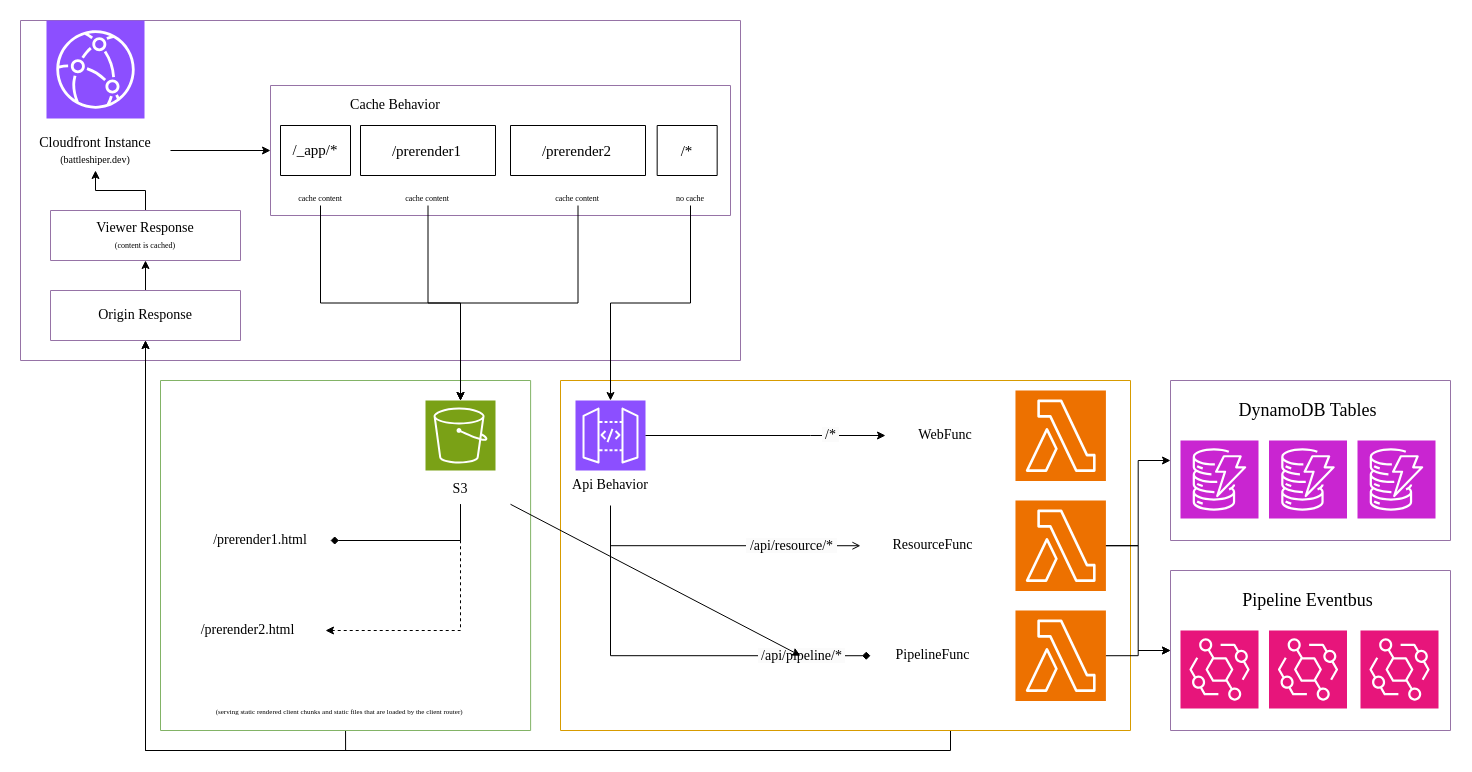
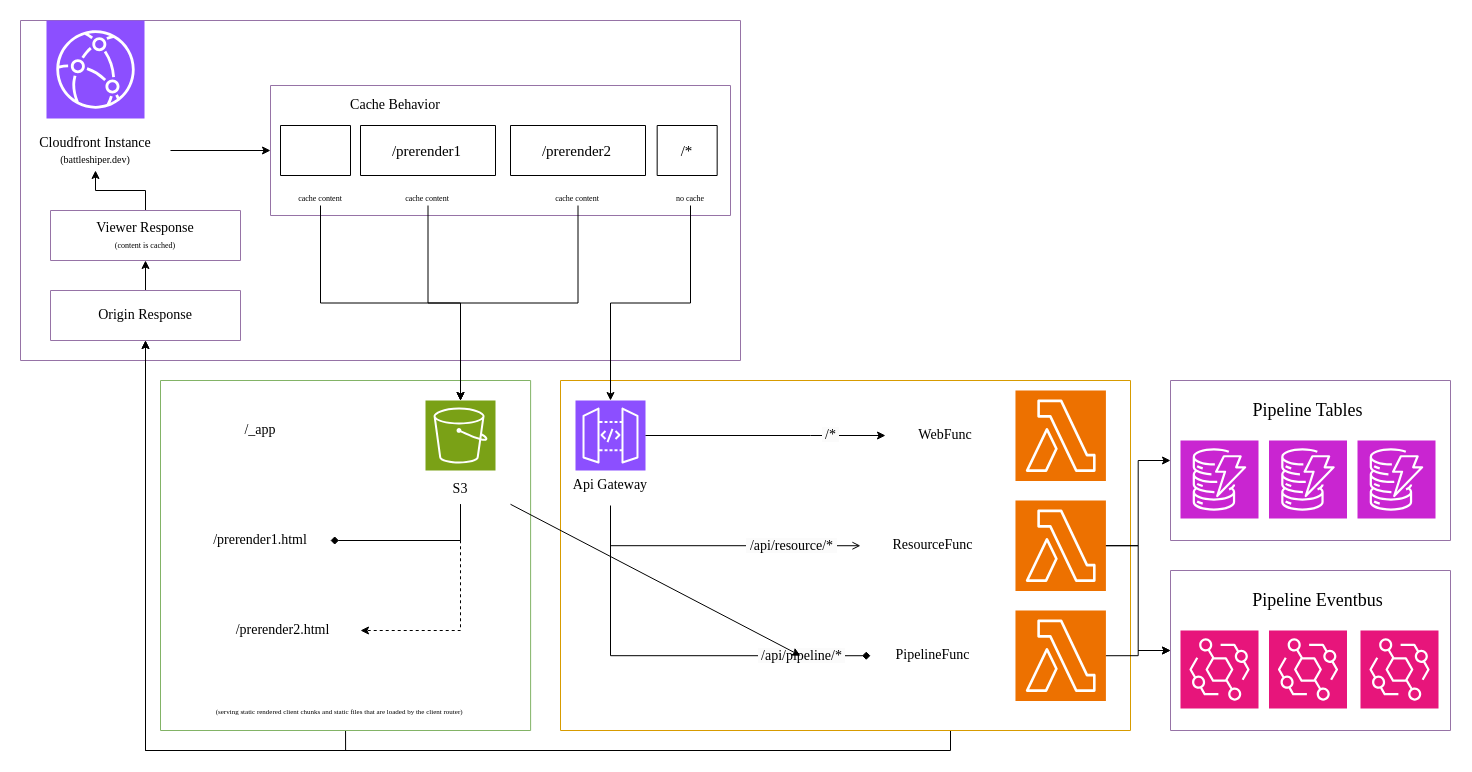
(316, 150) -> none
(1308, 411) -> (1308, 411)
none -> (261, 431)
(611, 486) -> (611, 486)
(1308, 601) -> (1318, 601)
(248, 631) -> (283, 631)
